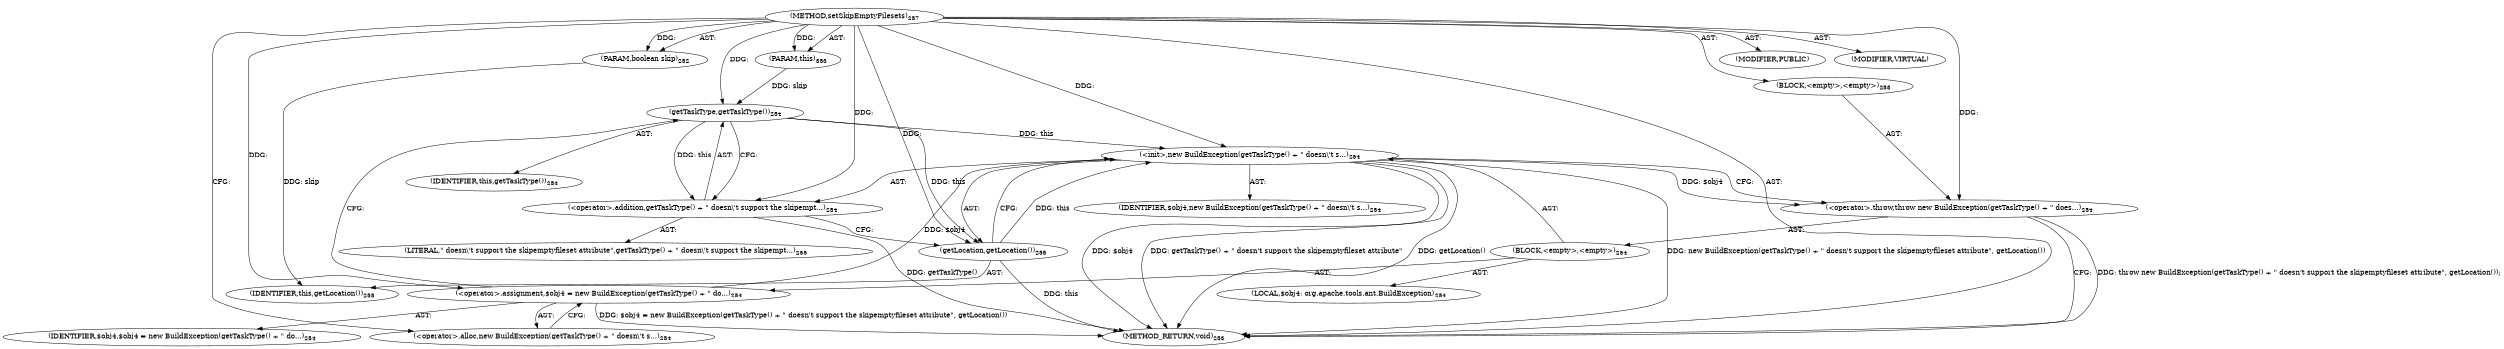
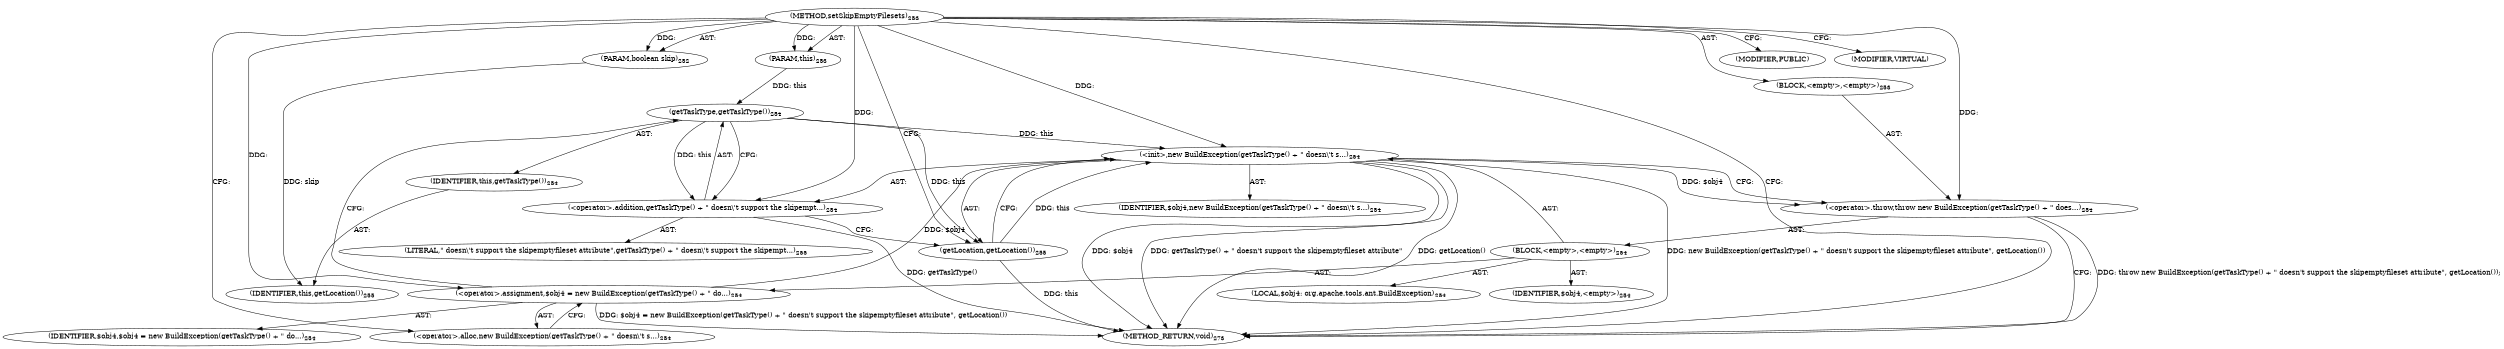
(914, 16) -> (914, 16)
(1754, 38) -> (1754, 38)
(1824, 38) -> (1824, 38)
(743, 42) -> none
(821, 59) -> (821, 59)
(790, 86) -> (790, 86)
(913, 134) -> (913, 134)
(1775, 182) -> (1775, 182)
(688, 284) -> (369, 218)
none -> (1571, 294)
(1219, 336) -> (1219, 336)
